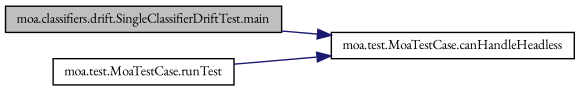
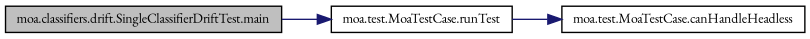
(300, 33) -> (300, 19)
